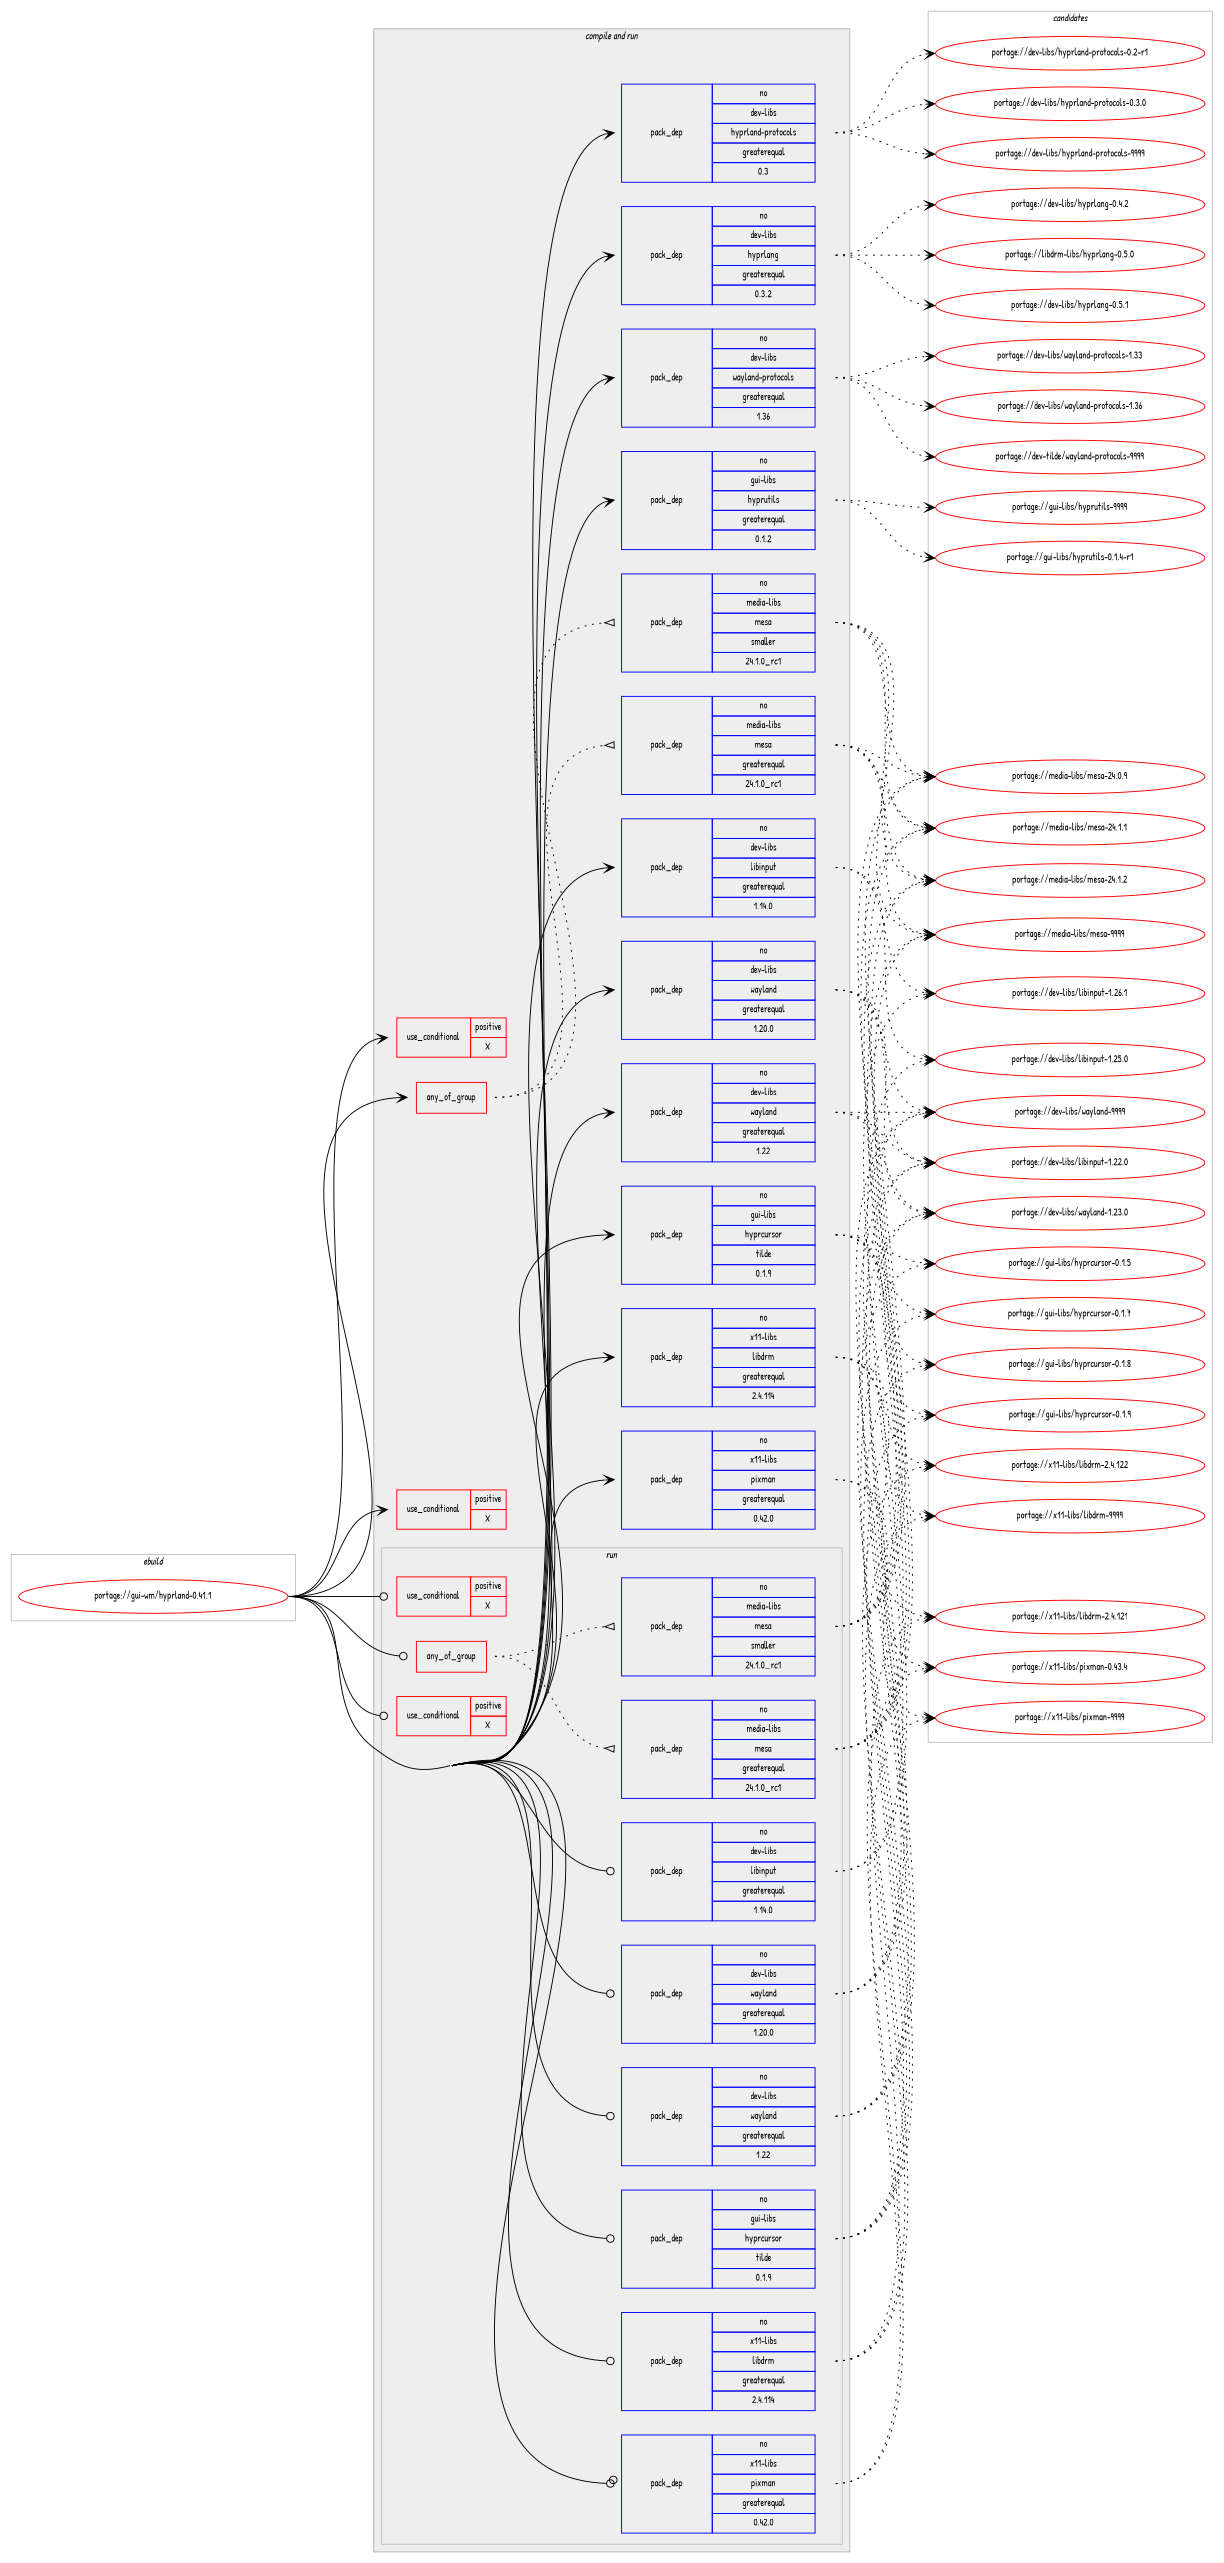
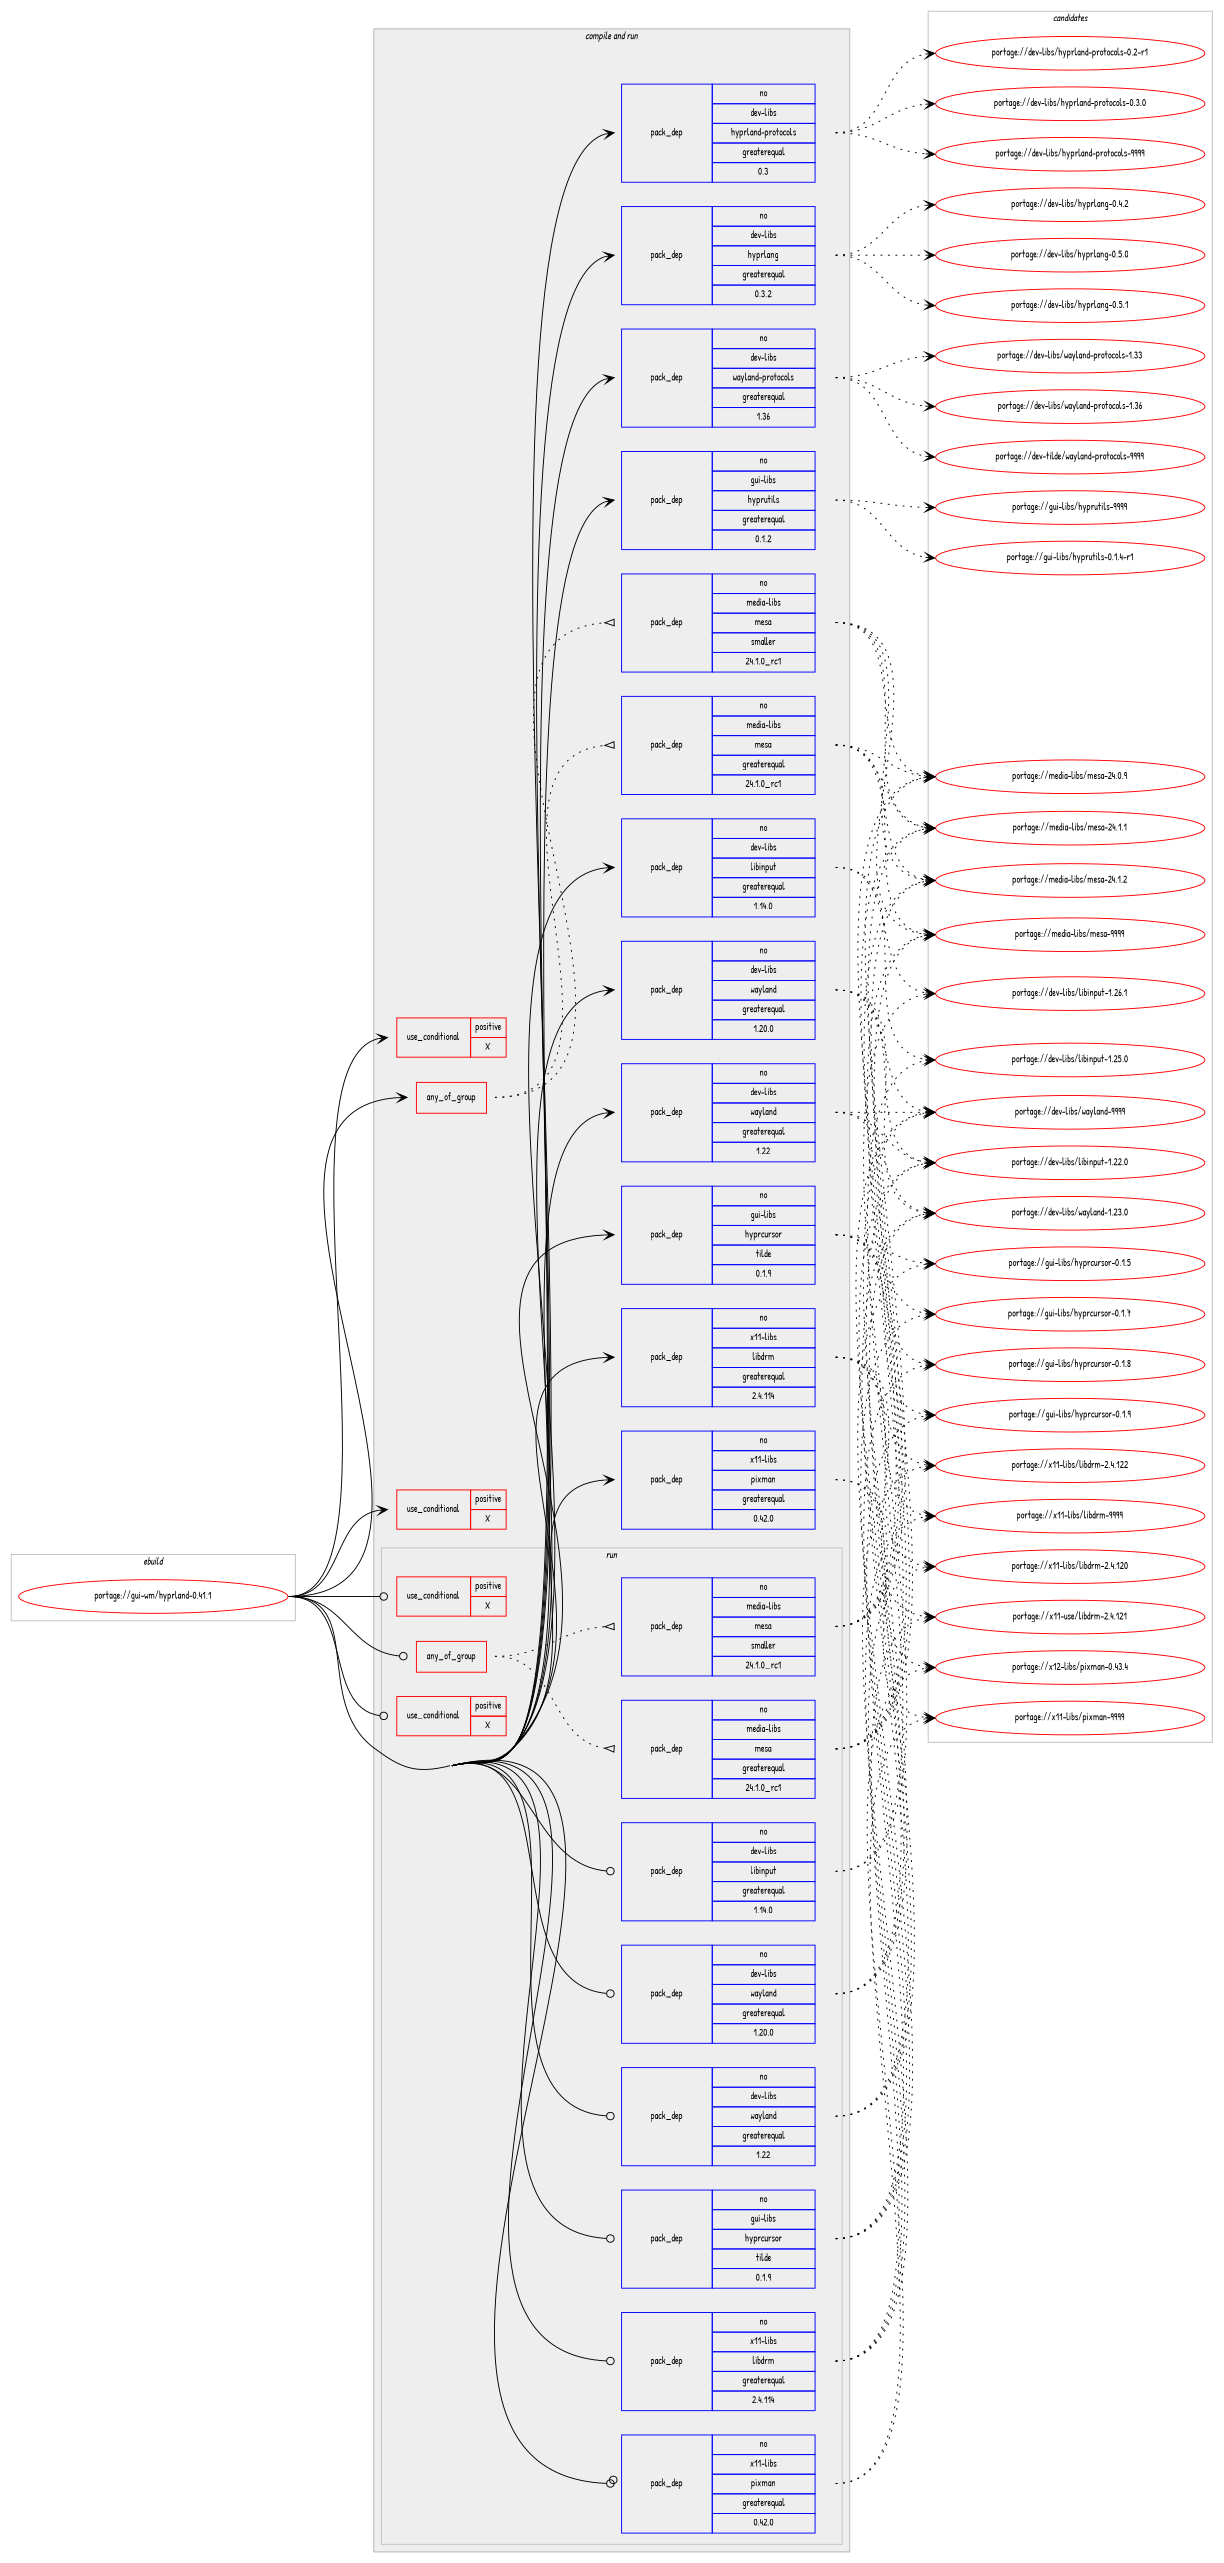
(1070, 255) -> (1070, 255)
none -> (1070, 1567)
(1070, 1617) -> (1070, 1617)
(1070, 1668) -> (1070, 1668)
